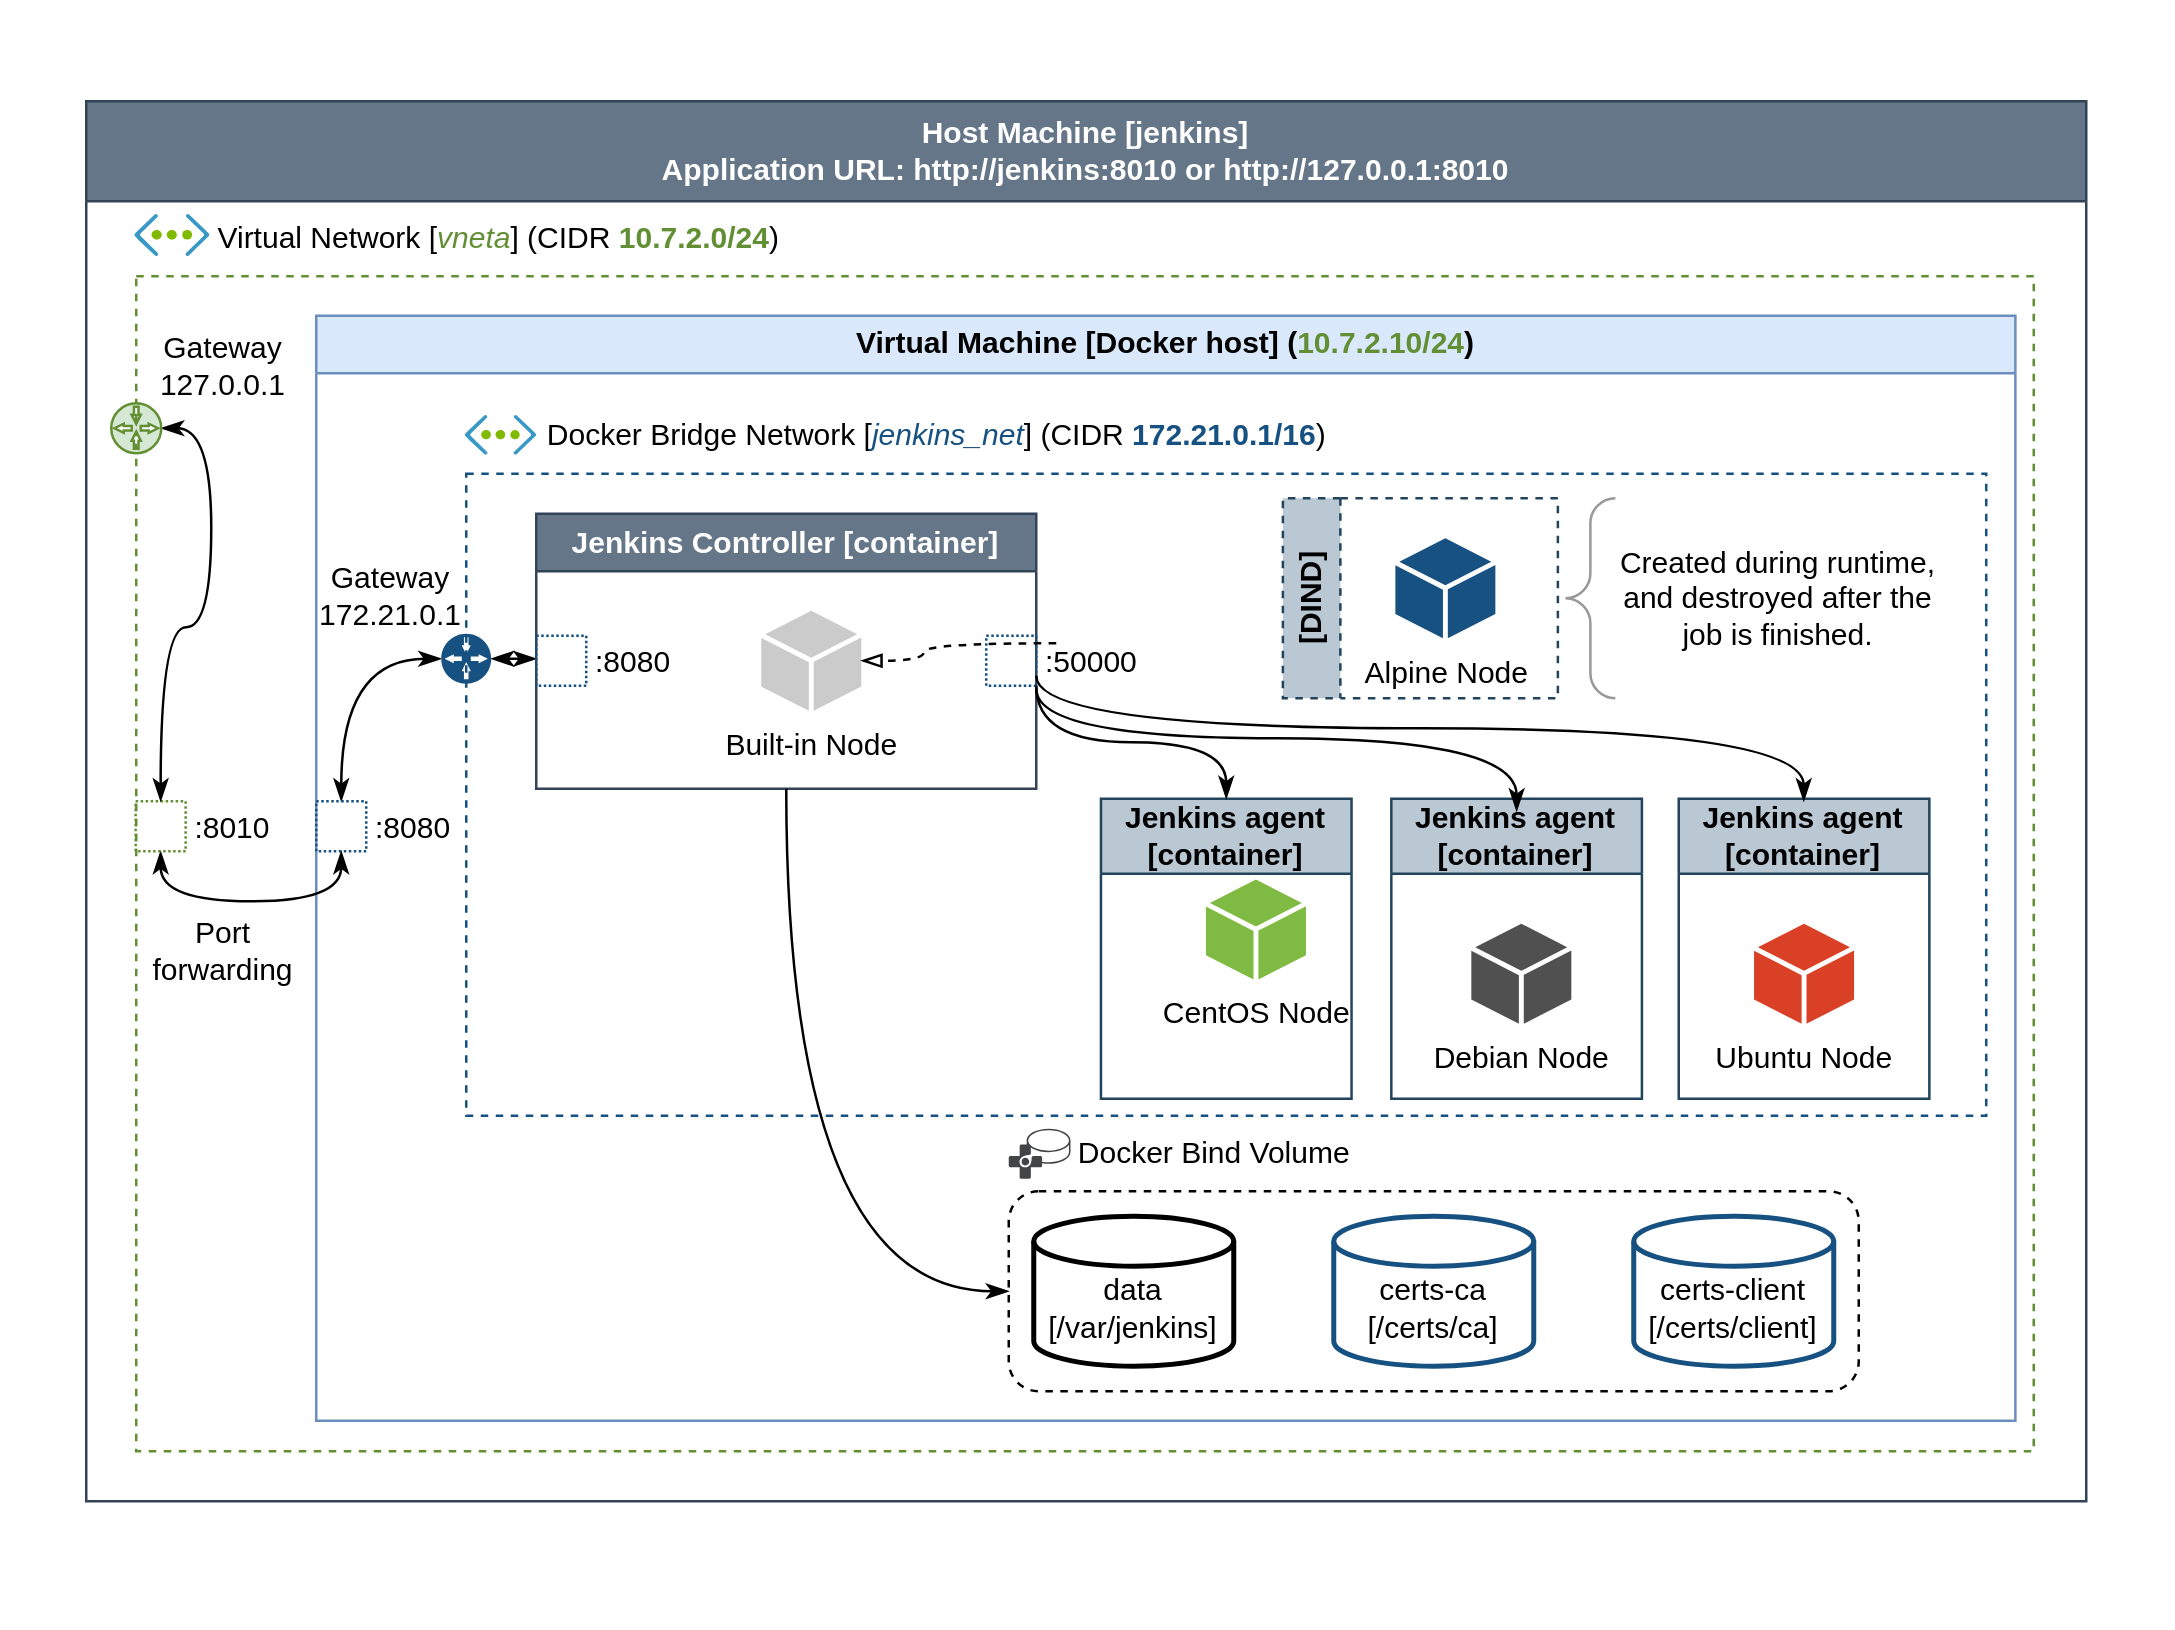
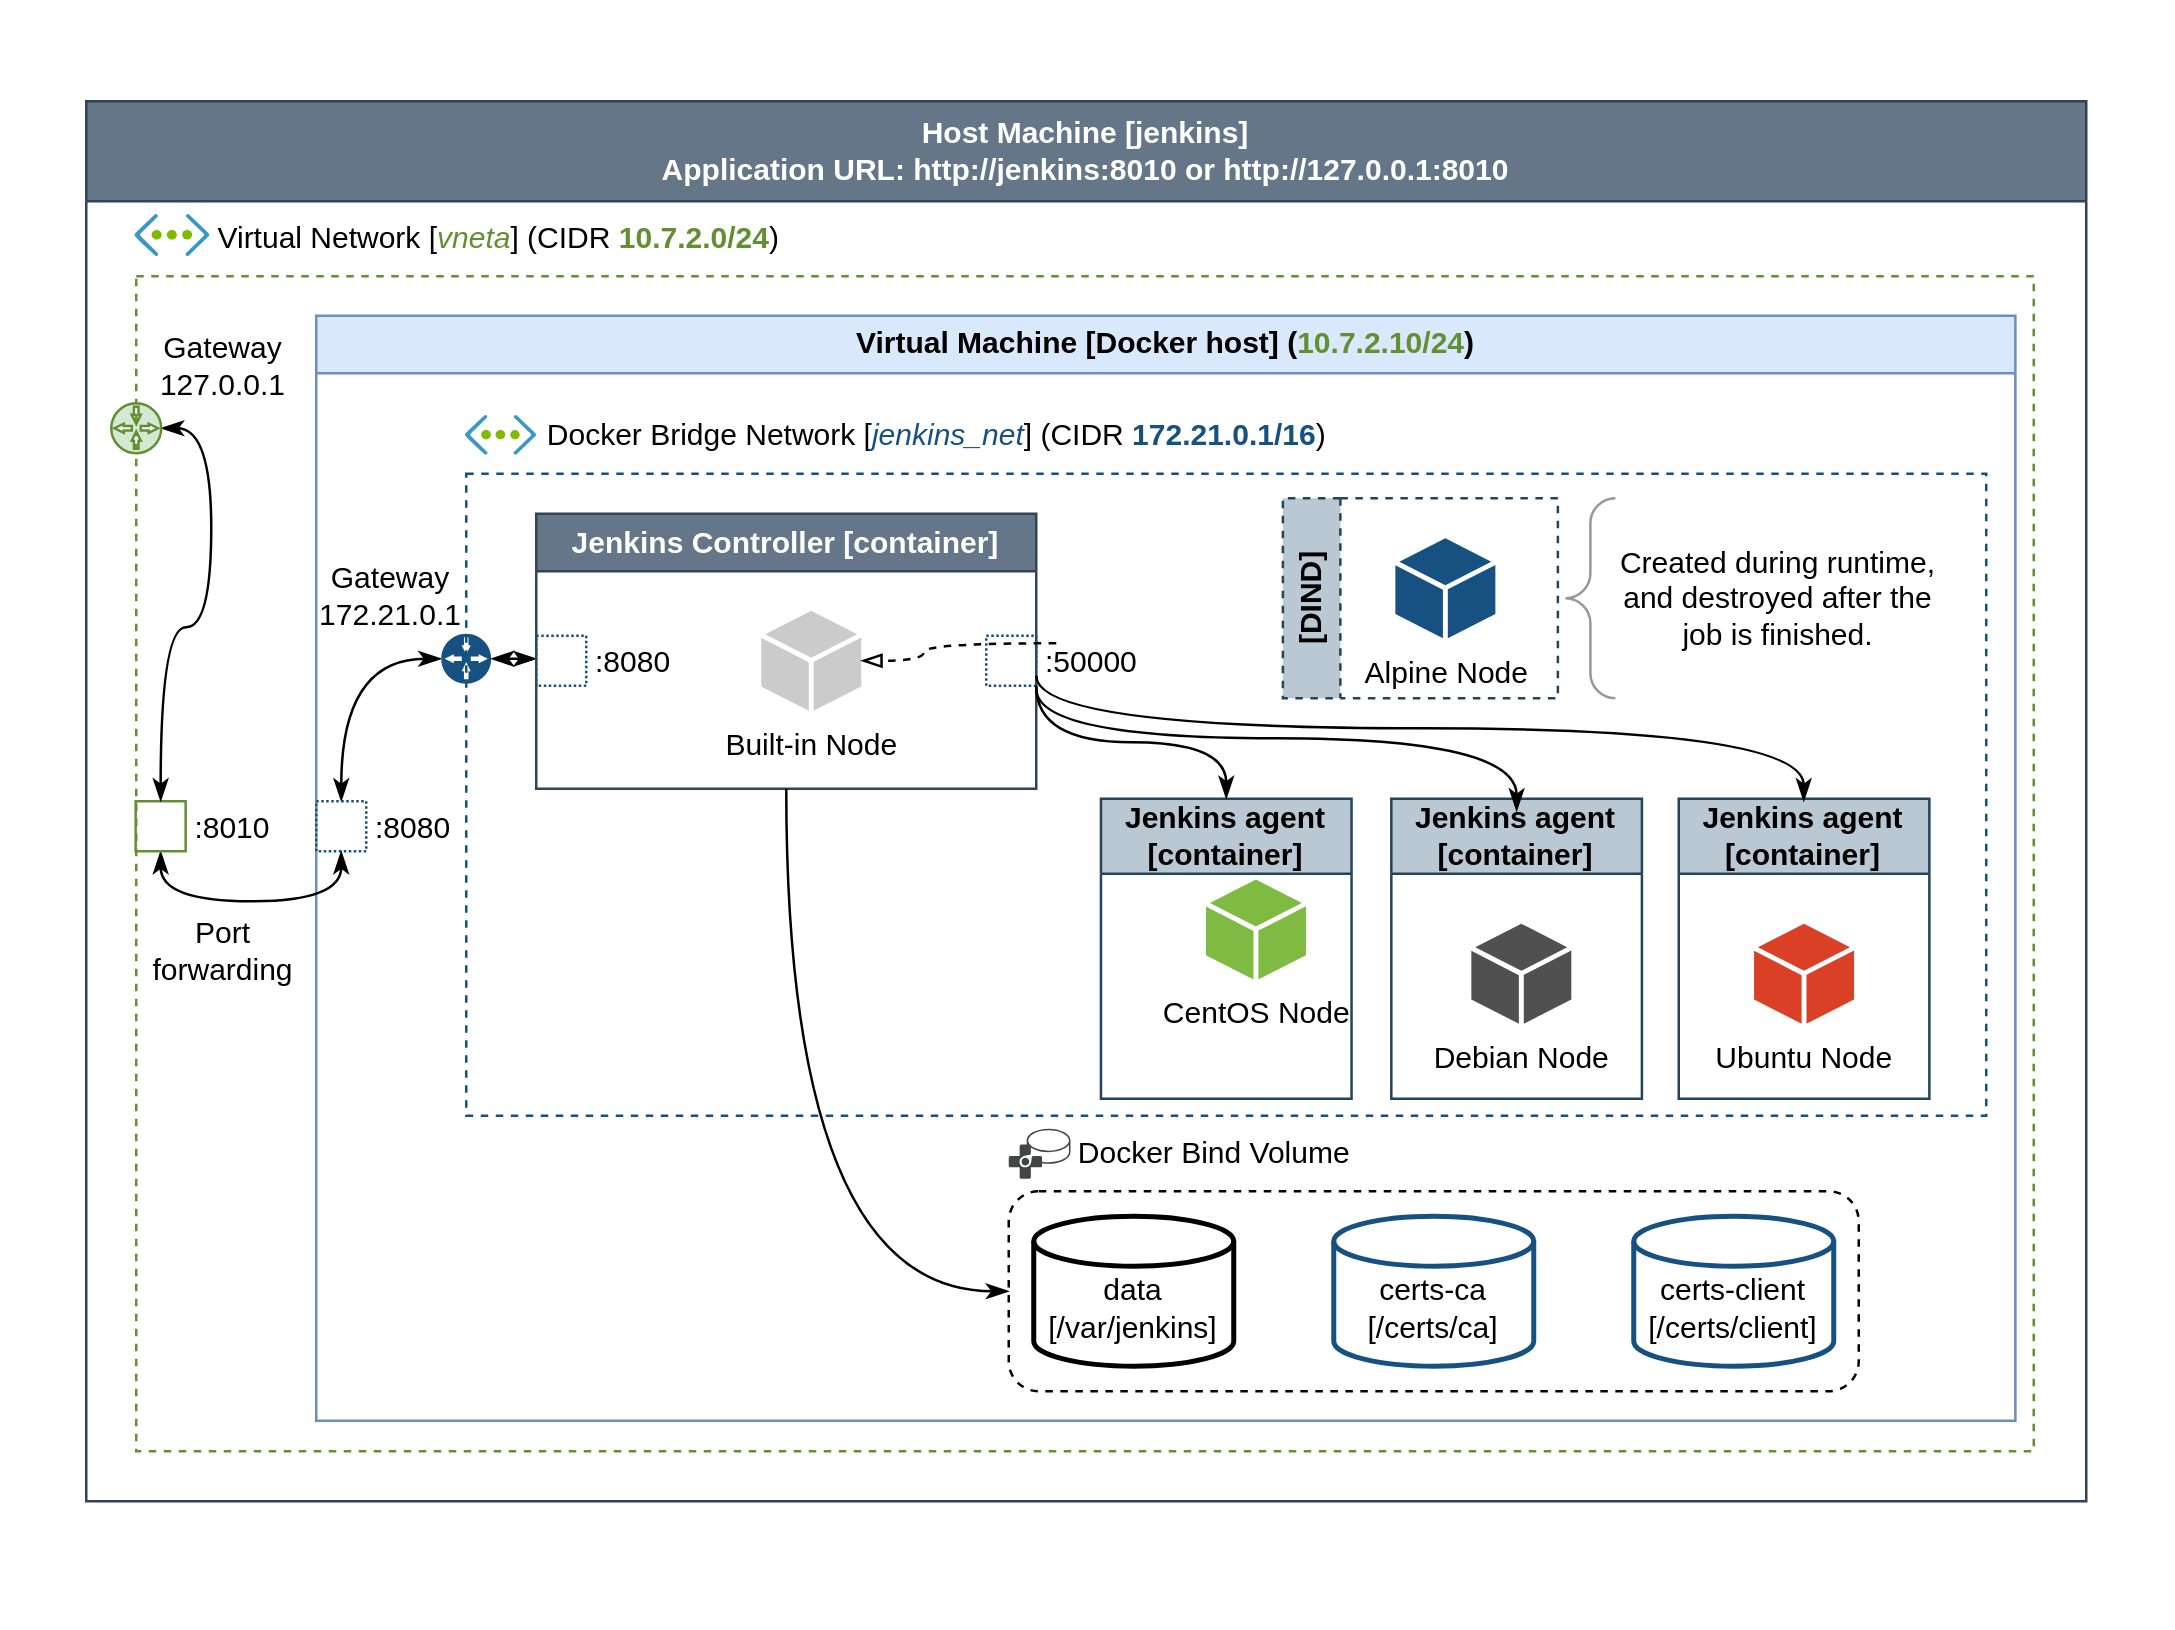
(161, 826) -> (161, 826)
